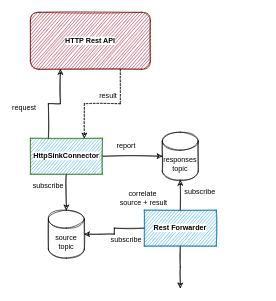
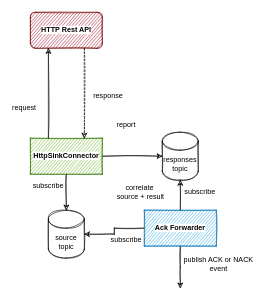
(90, 41) -> (66, 30)
(108, 96) -> (108, 96)
(126, 146) -> (126, 125)
(66, 156) -> (66, 156)
(144, 198) -> (141, 192)
(180, 228) -> (180, 228)
none -> (219, 264)
